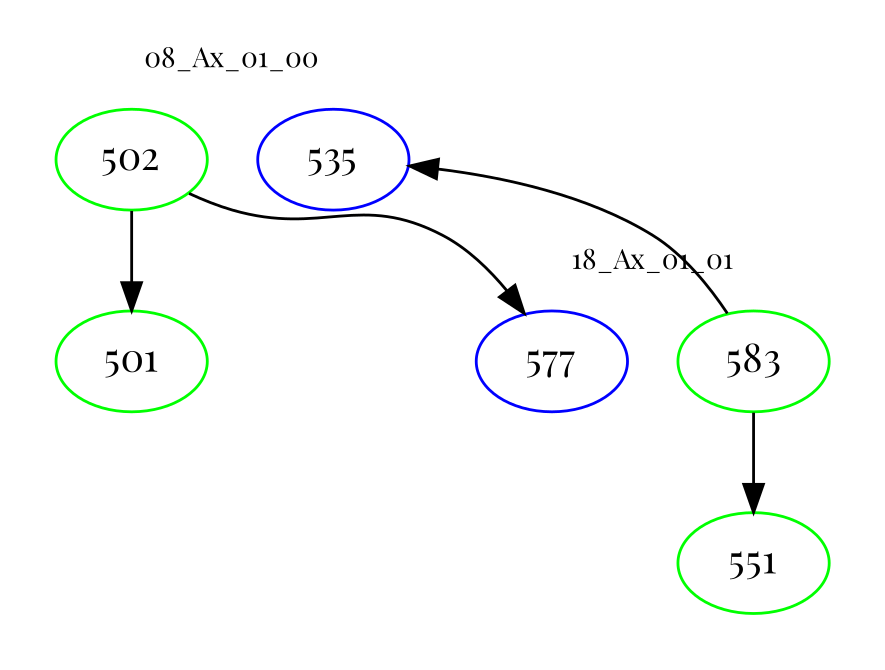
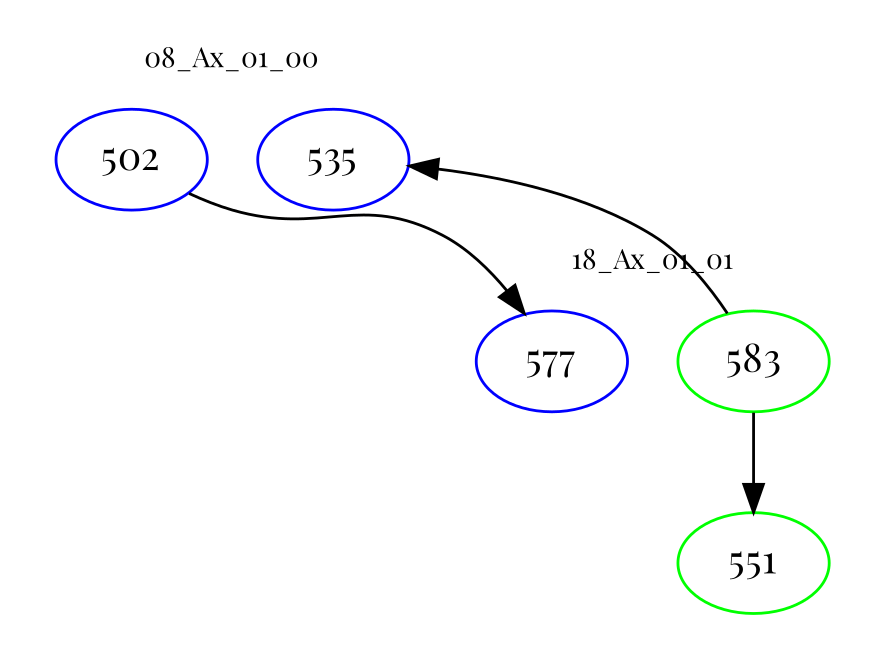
(132, 160) -> (132, 160)
(132, 361) -> none
